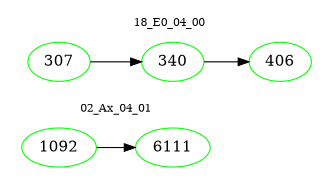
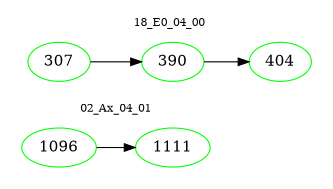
(173, 62) -> (173, 62)
(280, 62) -> (280, 62)
(59, 148) -> (59, 148)
(173, 148) -> (173, 148)
